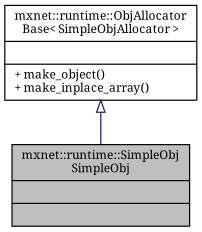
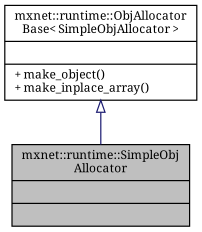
(101, 169) -> (101, 169)
